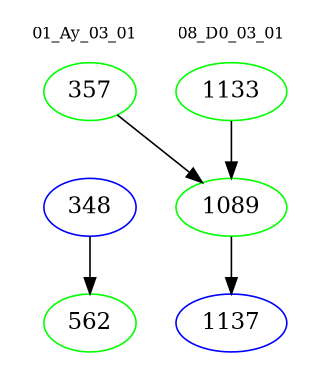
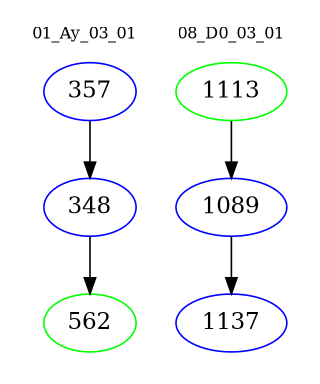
(90, 92) -> (90, 92)
(231, 92) -> (231, 92)
(139, 132) -> (90, 142)
(231, 207) -> (231, 207)
